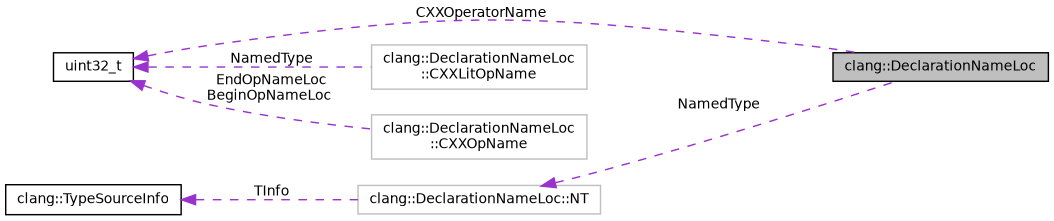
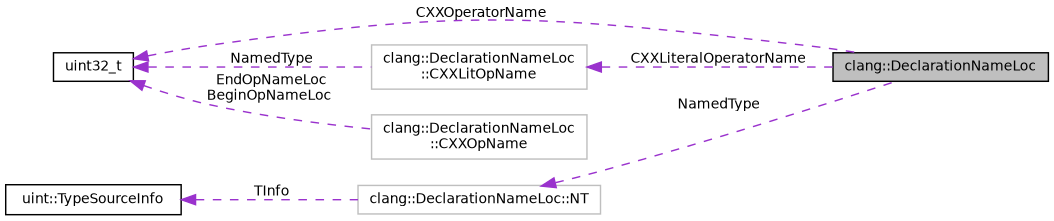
none -> (717, 67)
(93, 200) -> (93, 200)
